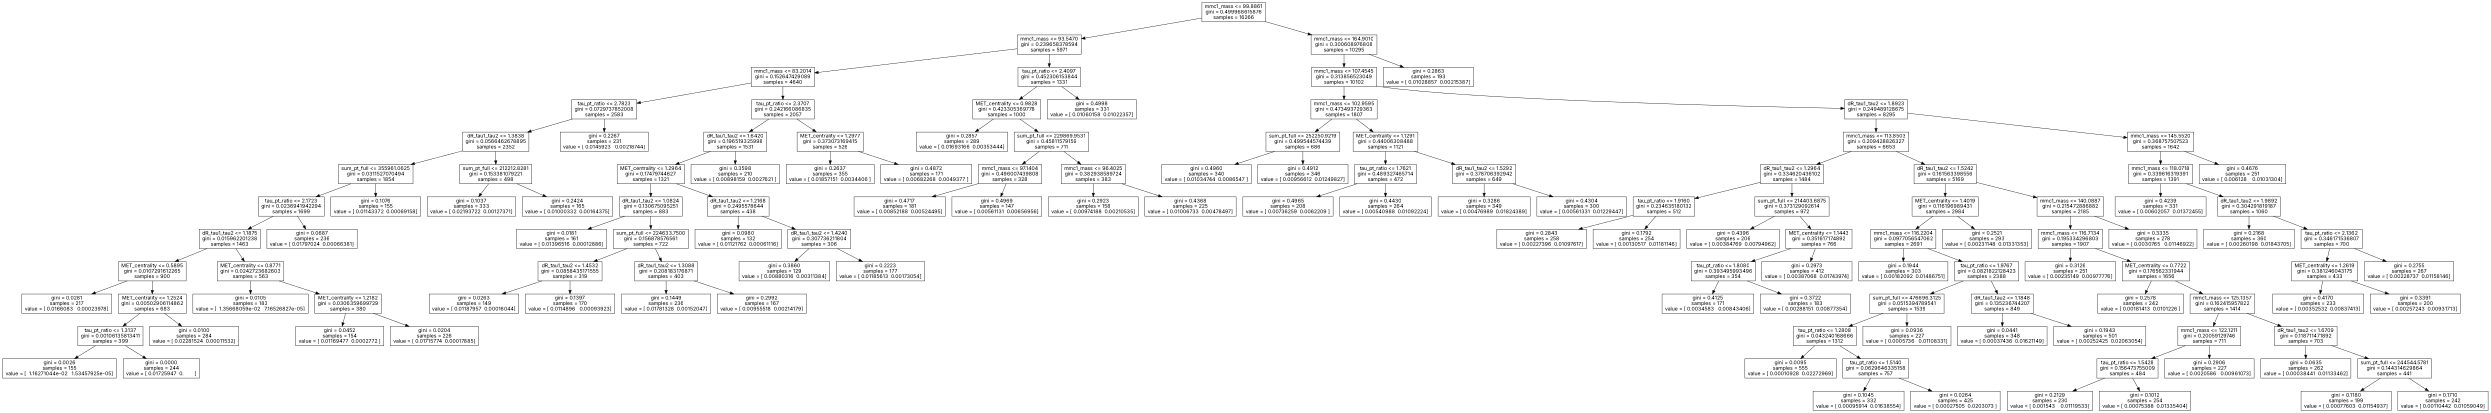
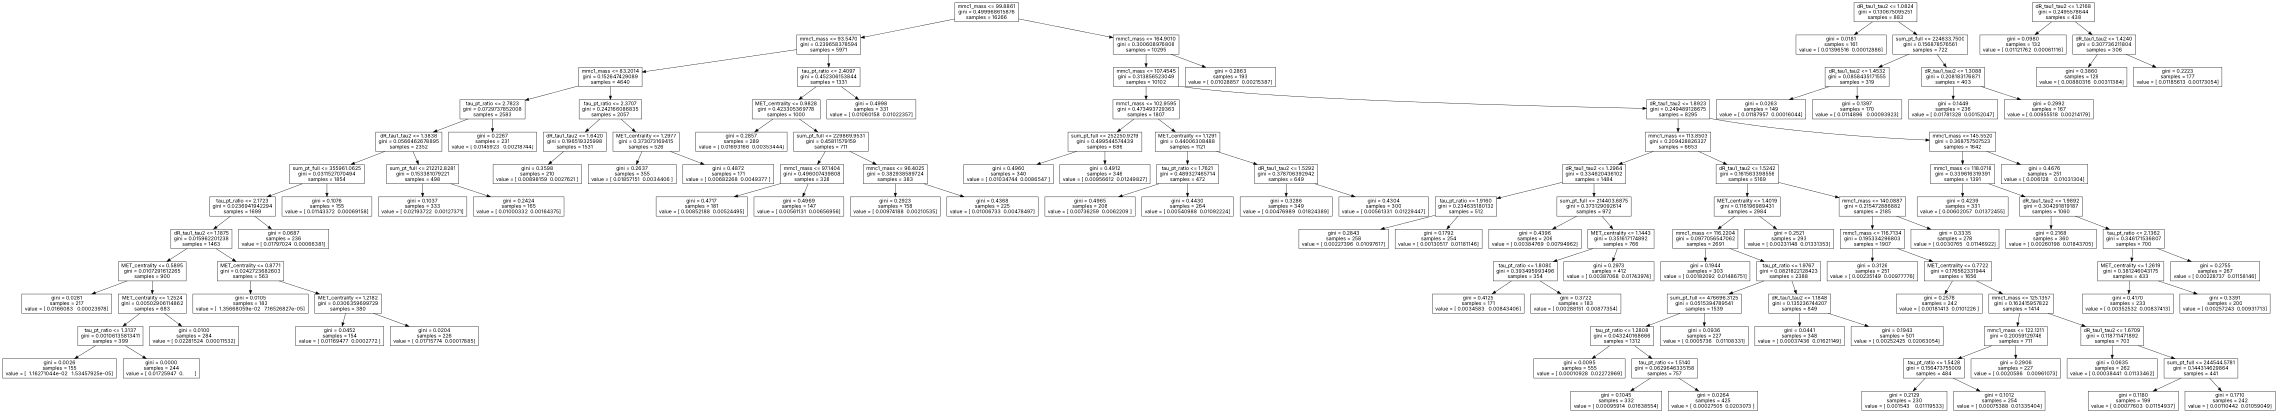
(651, 174) -> none
